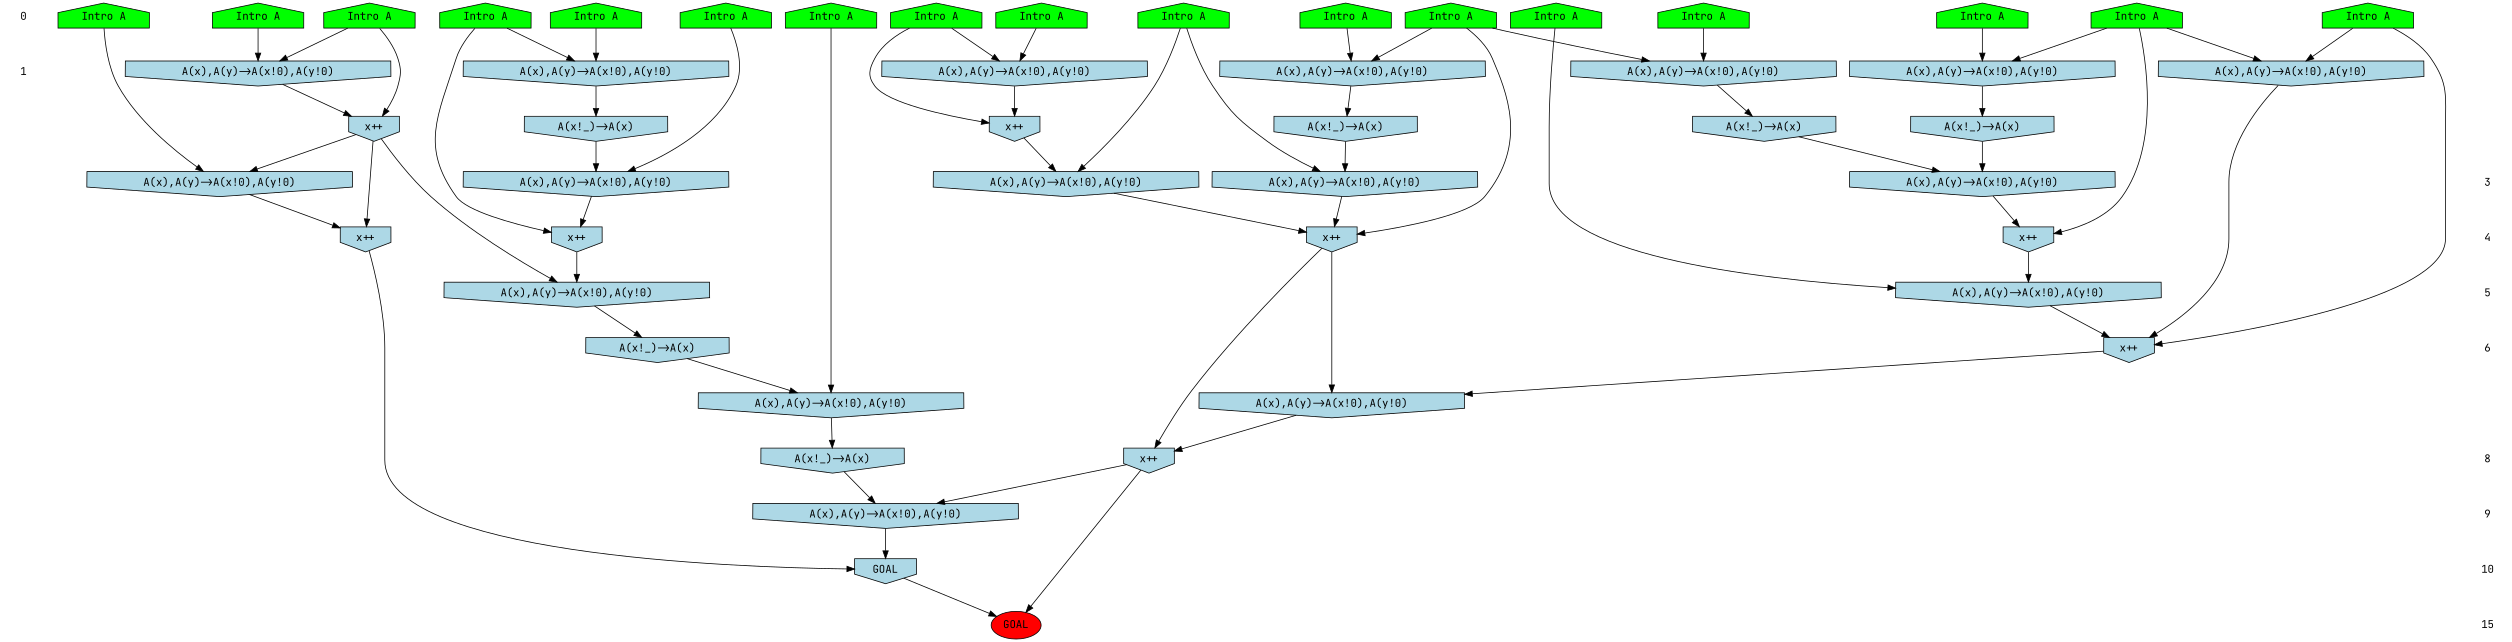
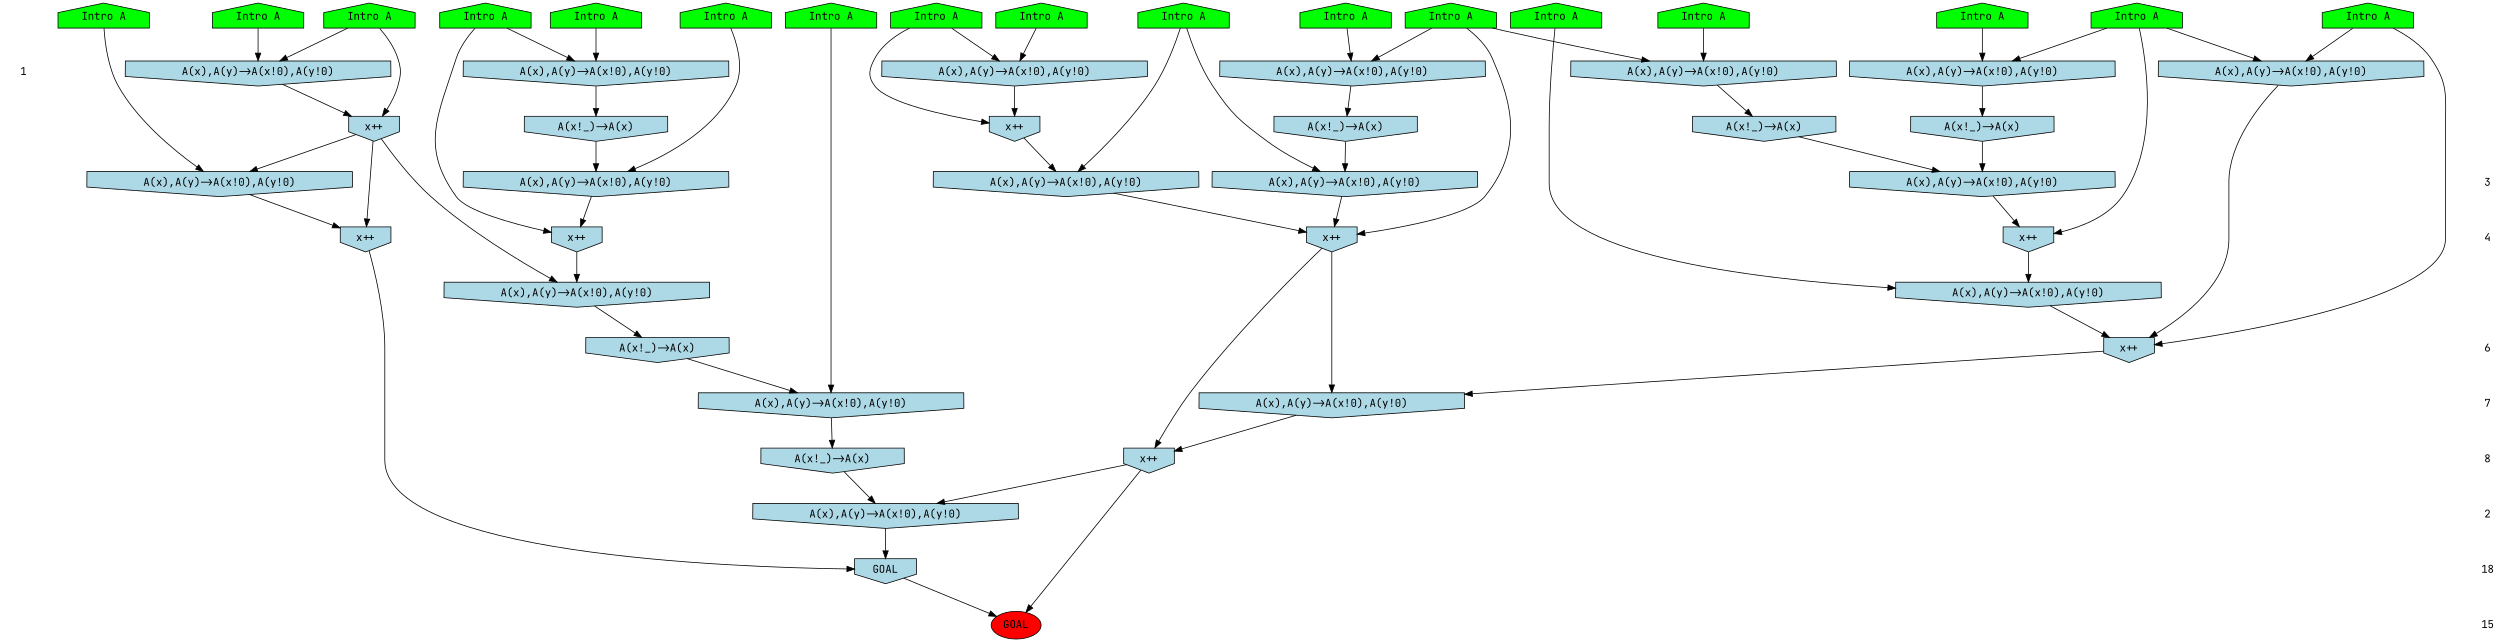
(24, 17) -> none
(2488, 293) -> none
none -> (2488, 404)
(2488, 515) -> (2488, 515)
(2488, 570) -> (2488, 570)
